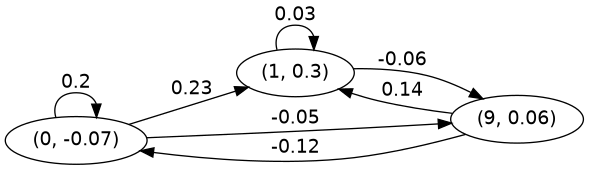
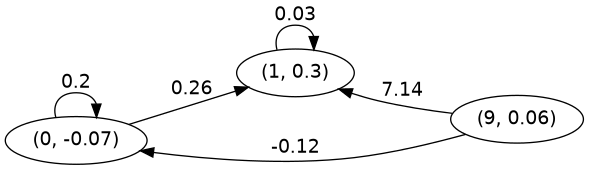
(414, 73) -> none
(192, 89) -> (192, 89)
(402, 91) -> (402, 91)
(292, 131) -> none
